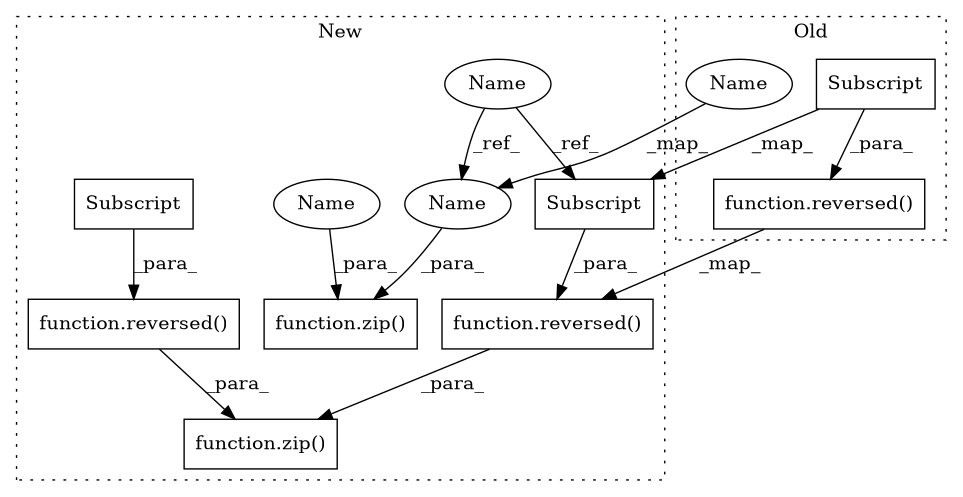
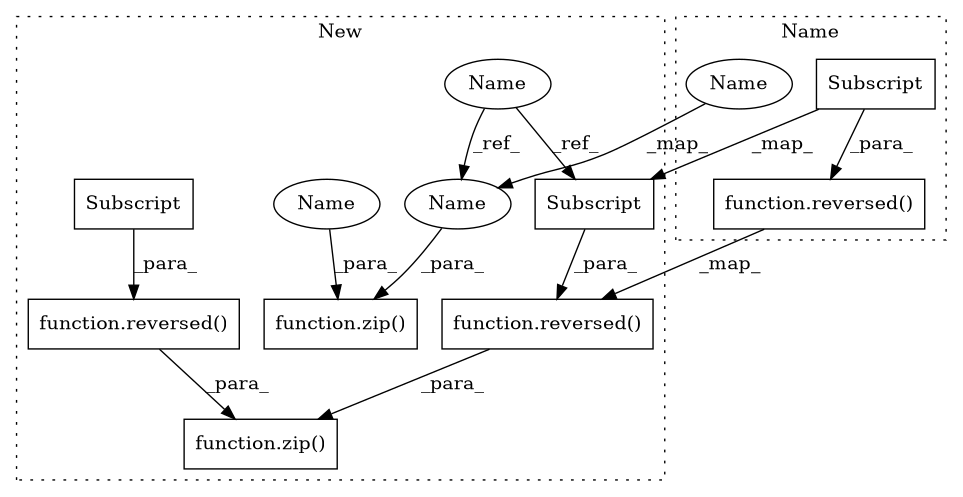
(811, 32) -> (811, 32)
